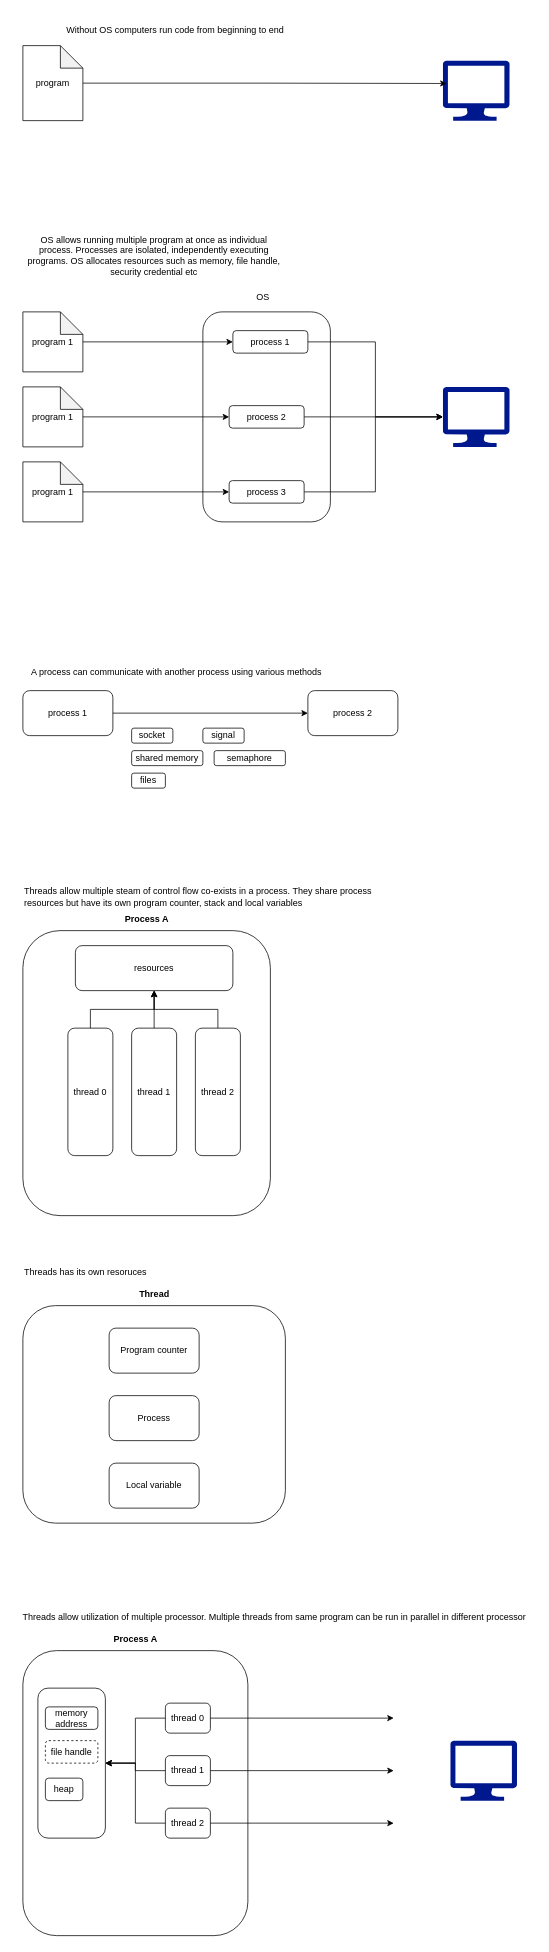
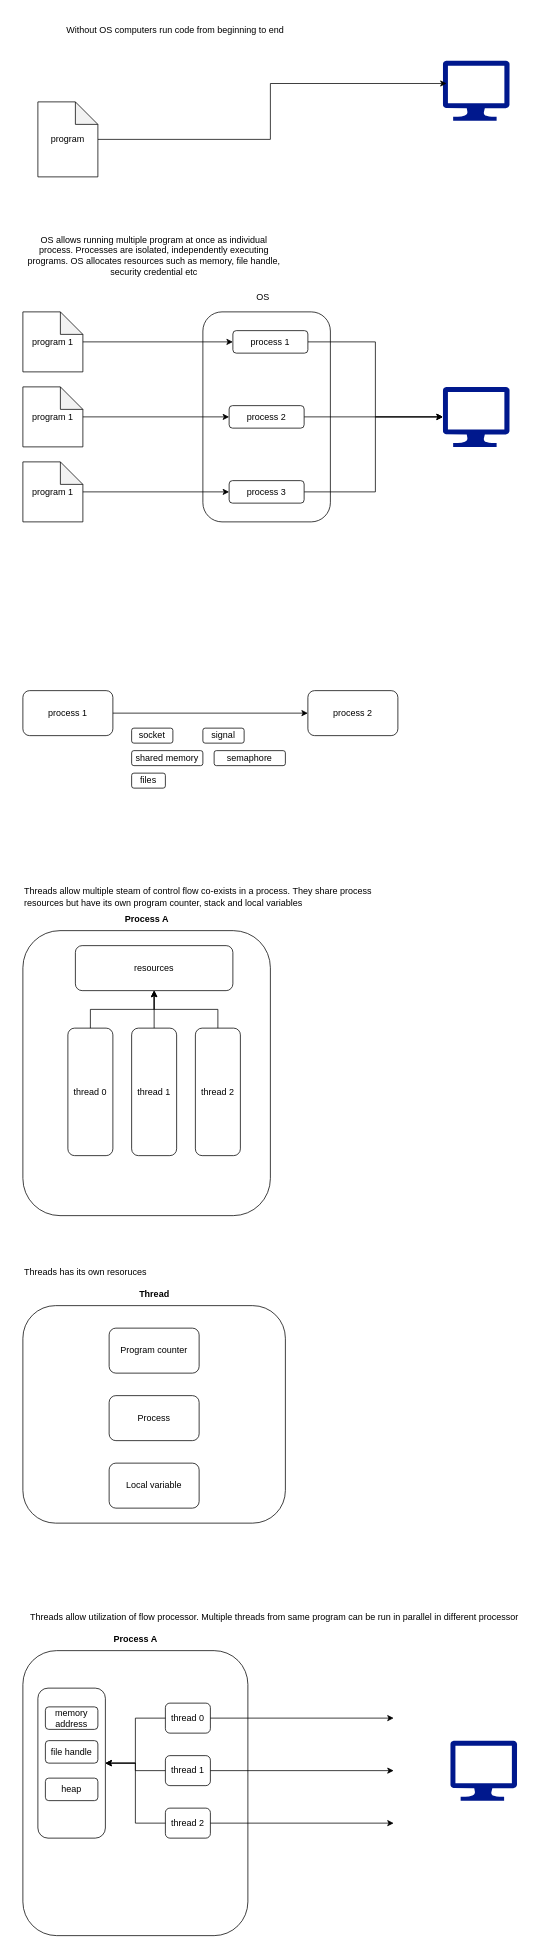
(53, 83) -> (68, 139)
(177, 672) -> none
(275, 1617) -> (275, 1617)
(72, 1752) -> (72, 1752)
(64, 1789) -> (72, 1789)
